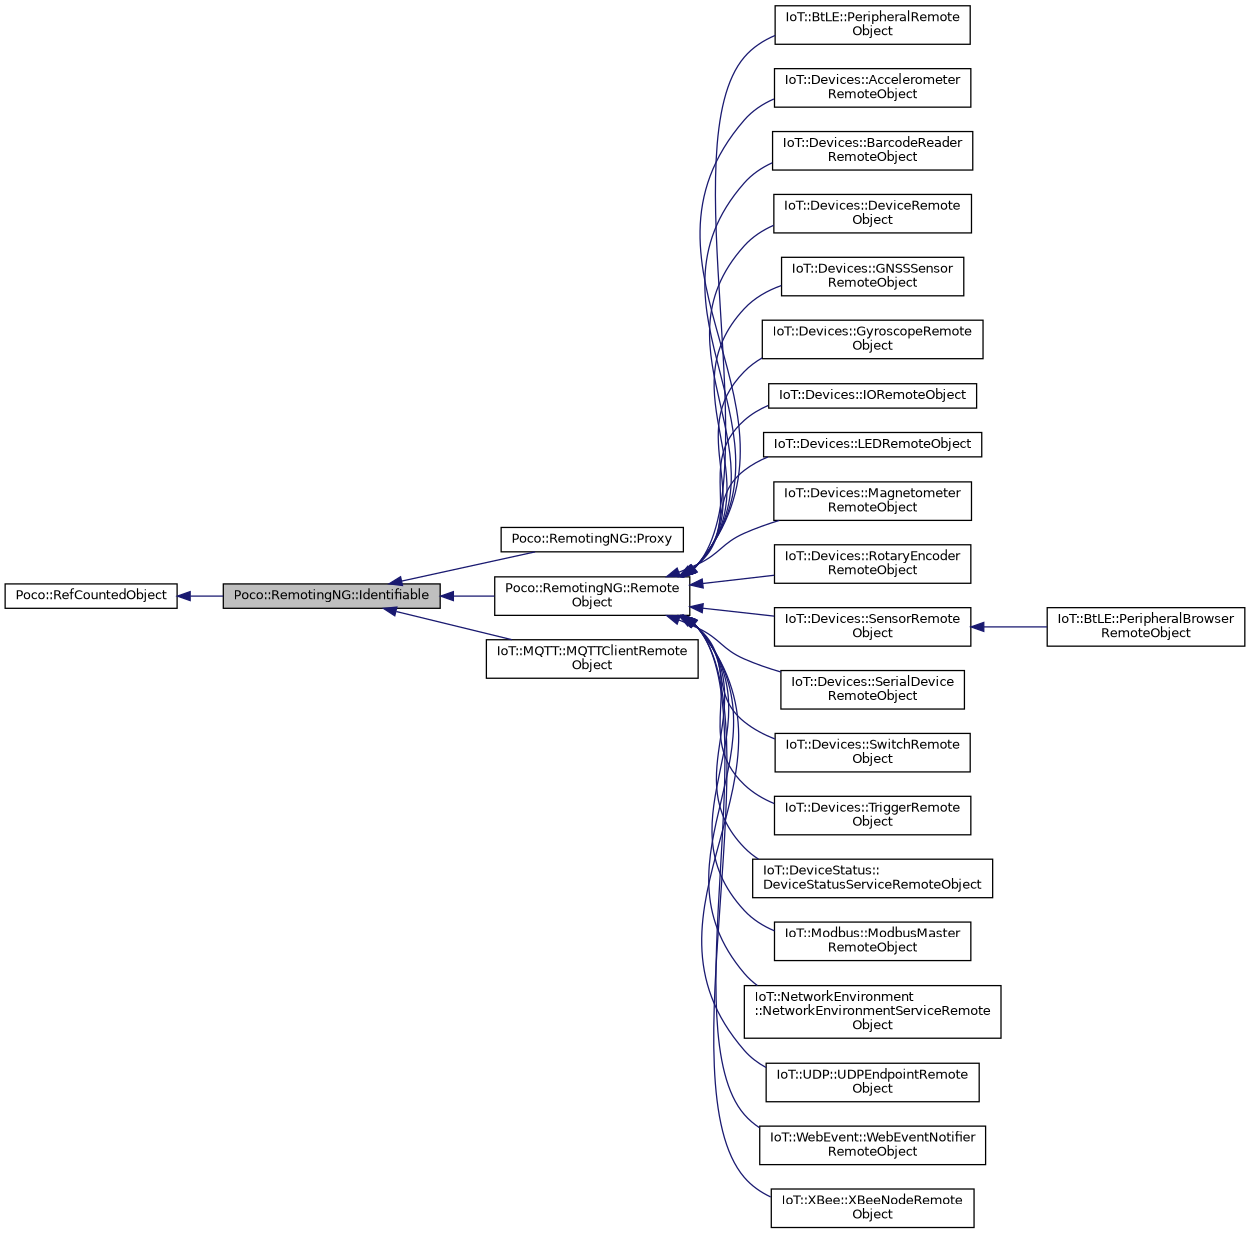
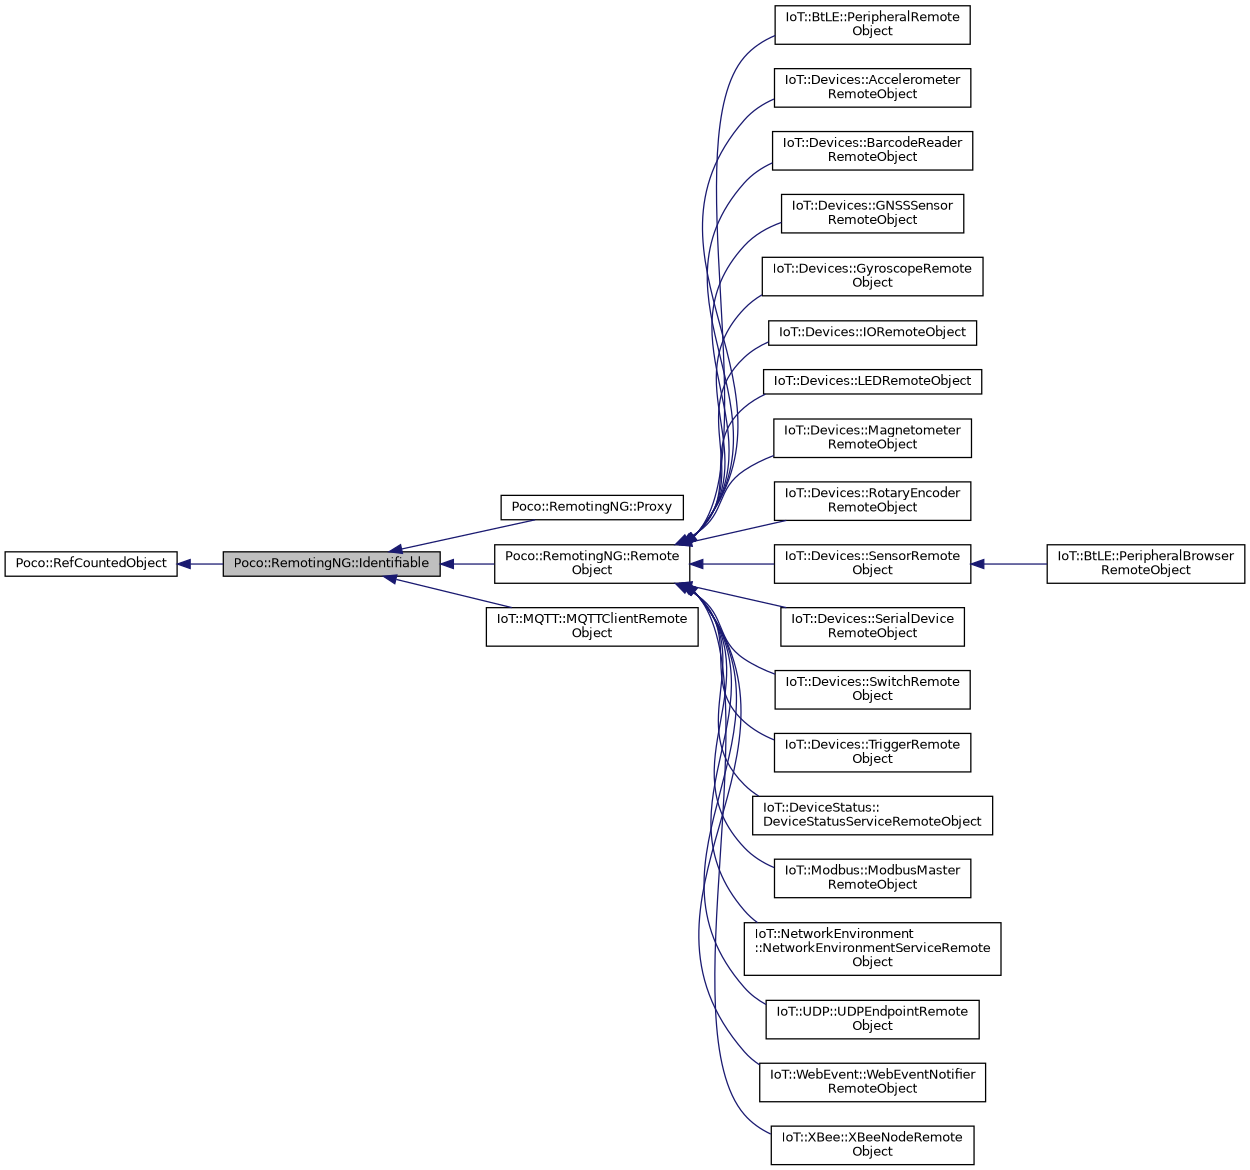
(873, 214) -> none
